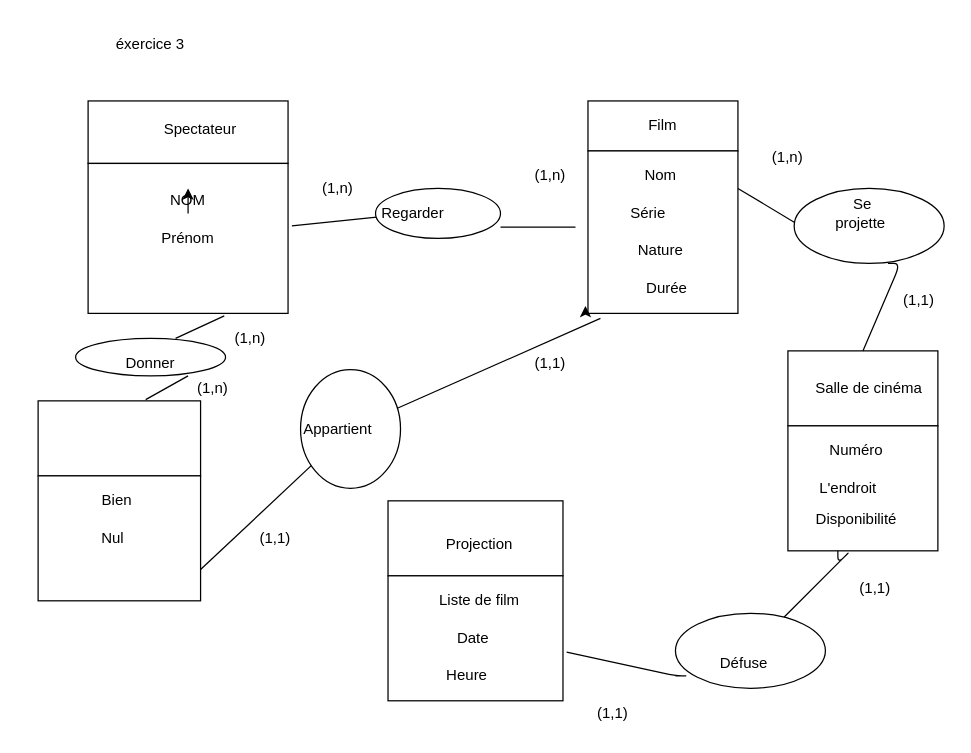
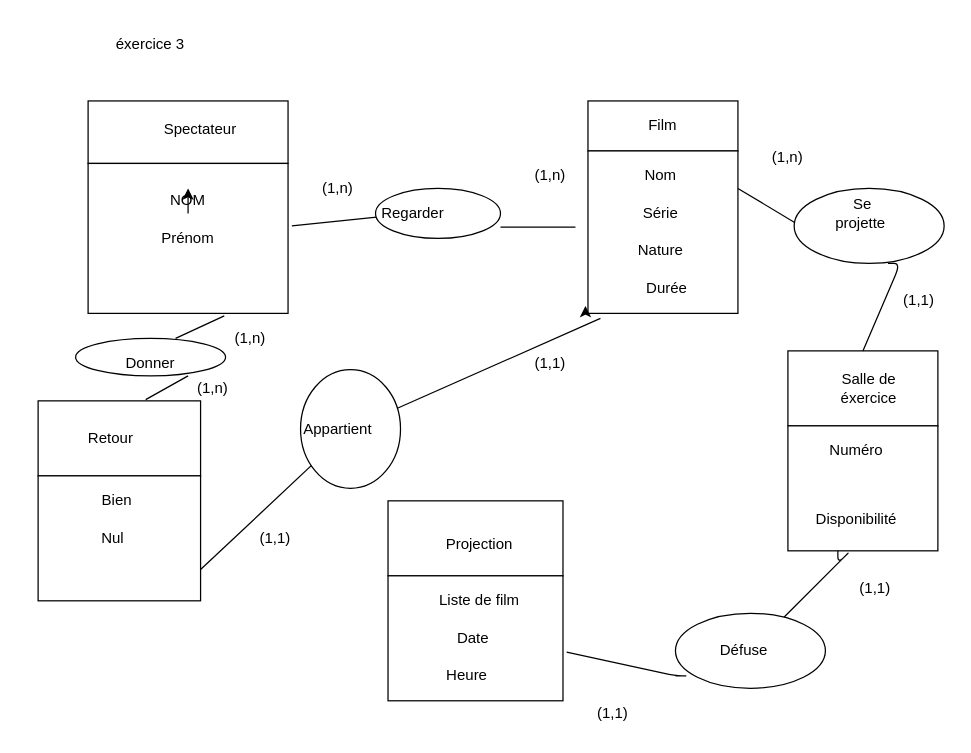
(651, 213) -> (663, 213)
(869, 388) -> (869, 388)
none -> (113, 438)
(851, 488) -> none
(744, 663) -> (744, 651)
